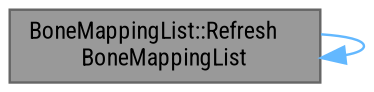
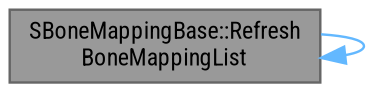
(165, 46) -> (165, 46)
